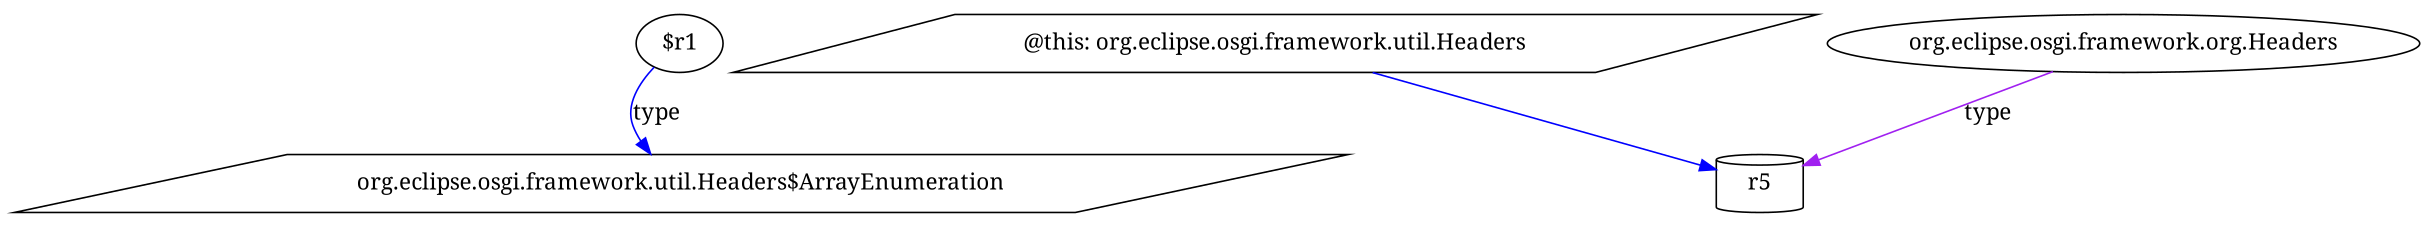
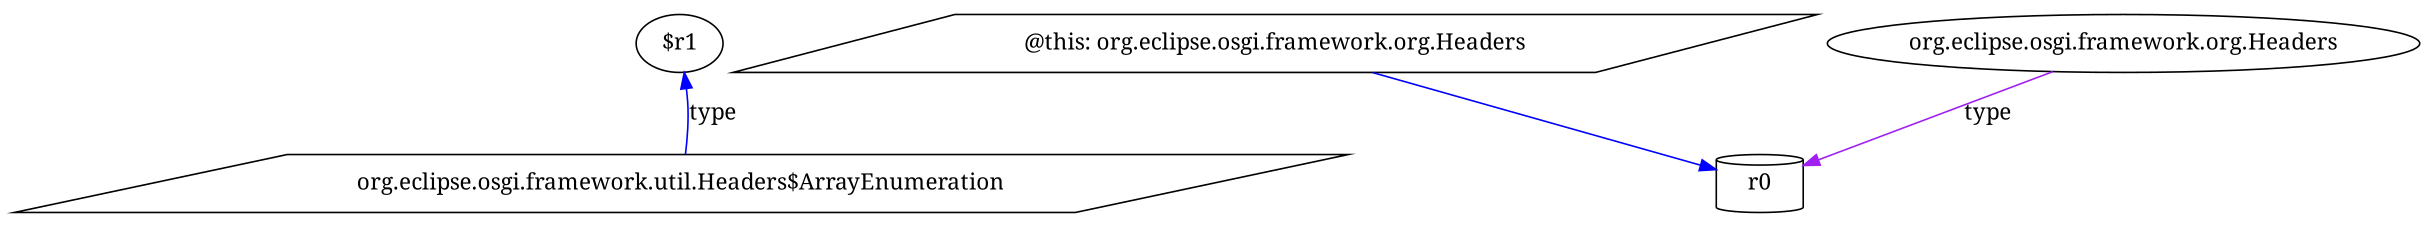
(1275, 43) -> (1275, 43)
(632, 102) -> (688, 122)
(1760, 184) -> (1760, 184)
